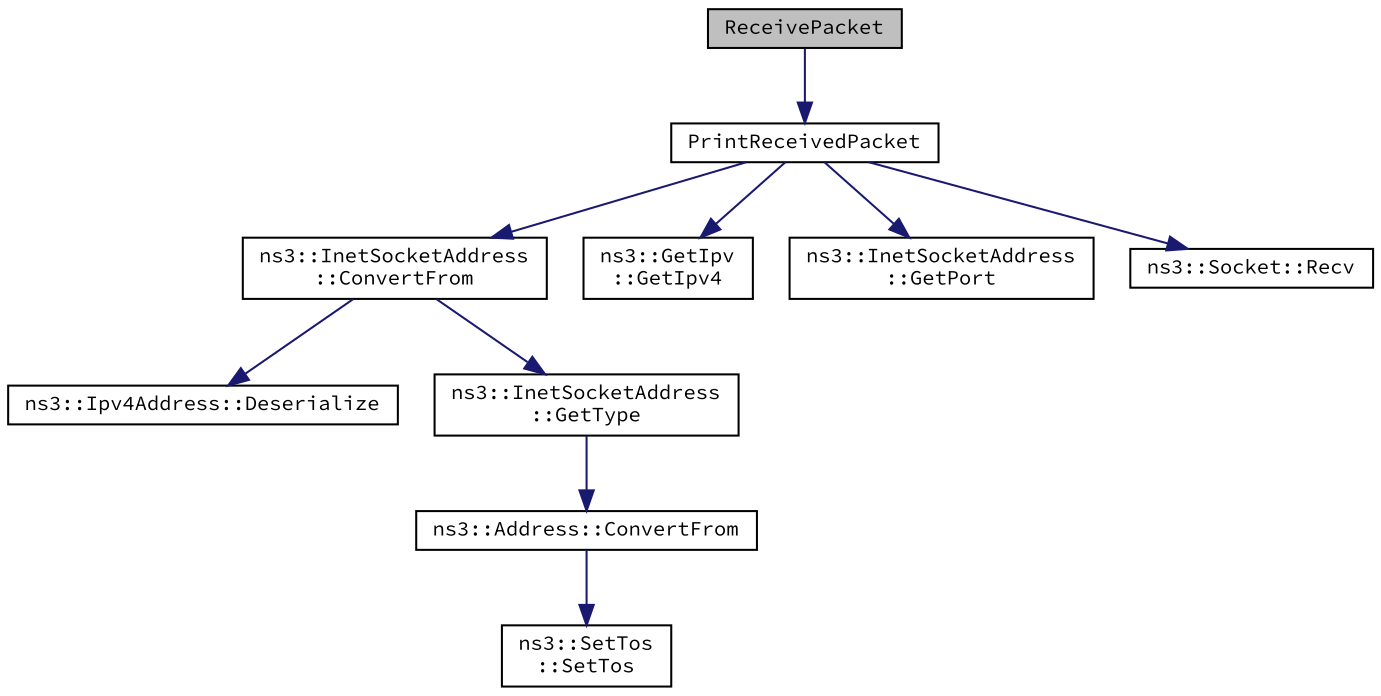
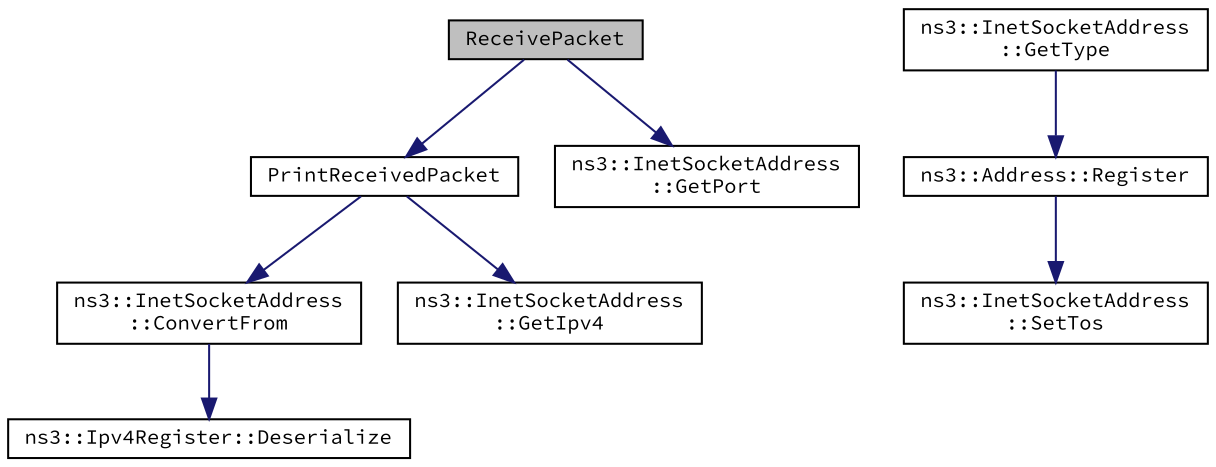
(859, 193) -> (612, 96)
(668, 268) -> (550, 313)
(1252, 268) -> none
(482, 331) -> none
(203, 405) -> (209, 439)
(587, 530) -> (1056, 176)
(587, 656) -> (1056, 313)
